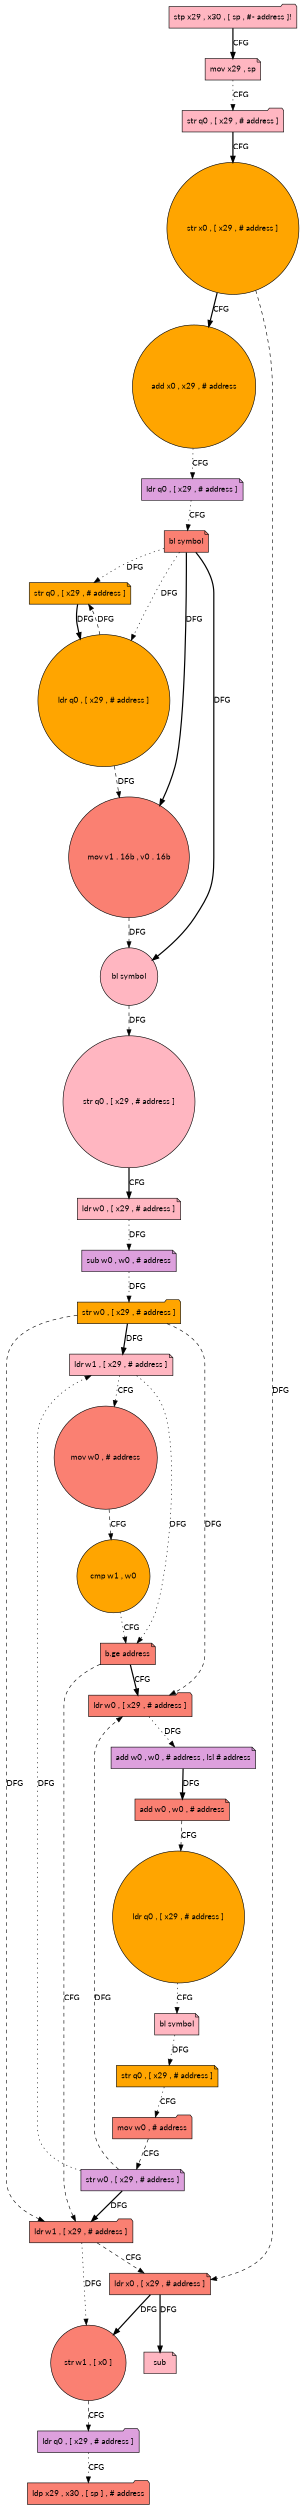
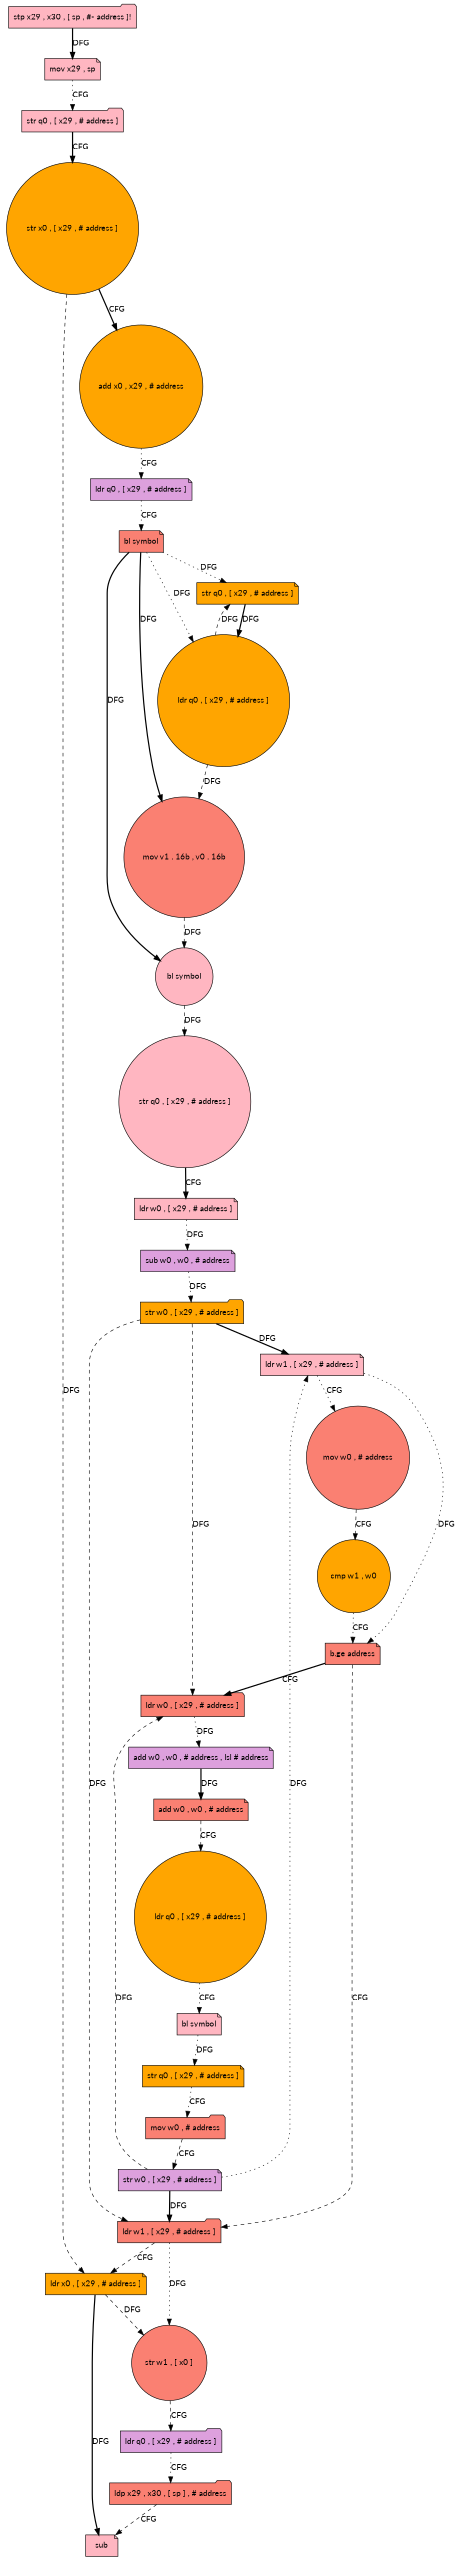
(241, 43) -> (81, 43)
(160, 2284) -> (96, 2284)
(134, 2312) -> (122, 2313)
none -> (139, 2518)
